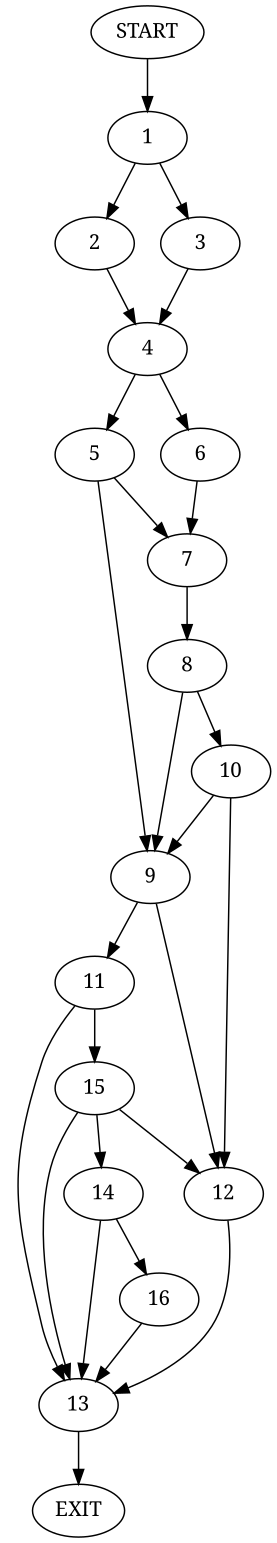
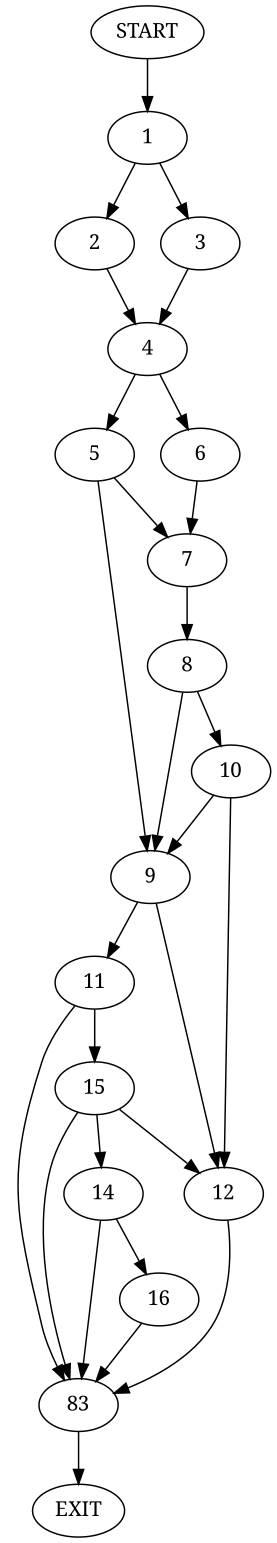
(79, 1405) -> (79, 1405)
